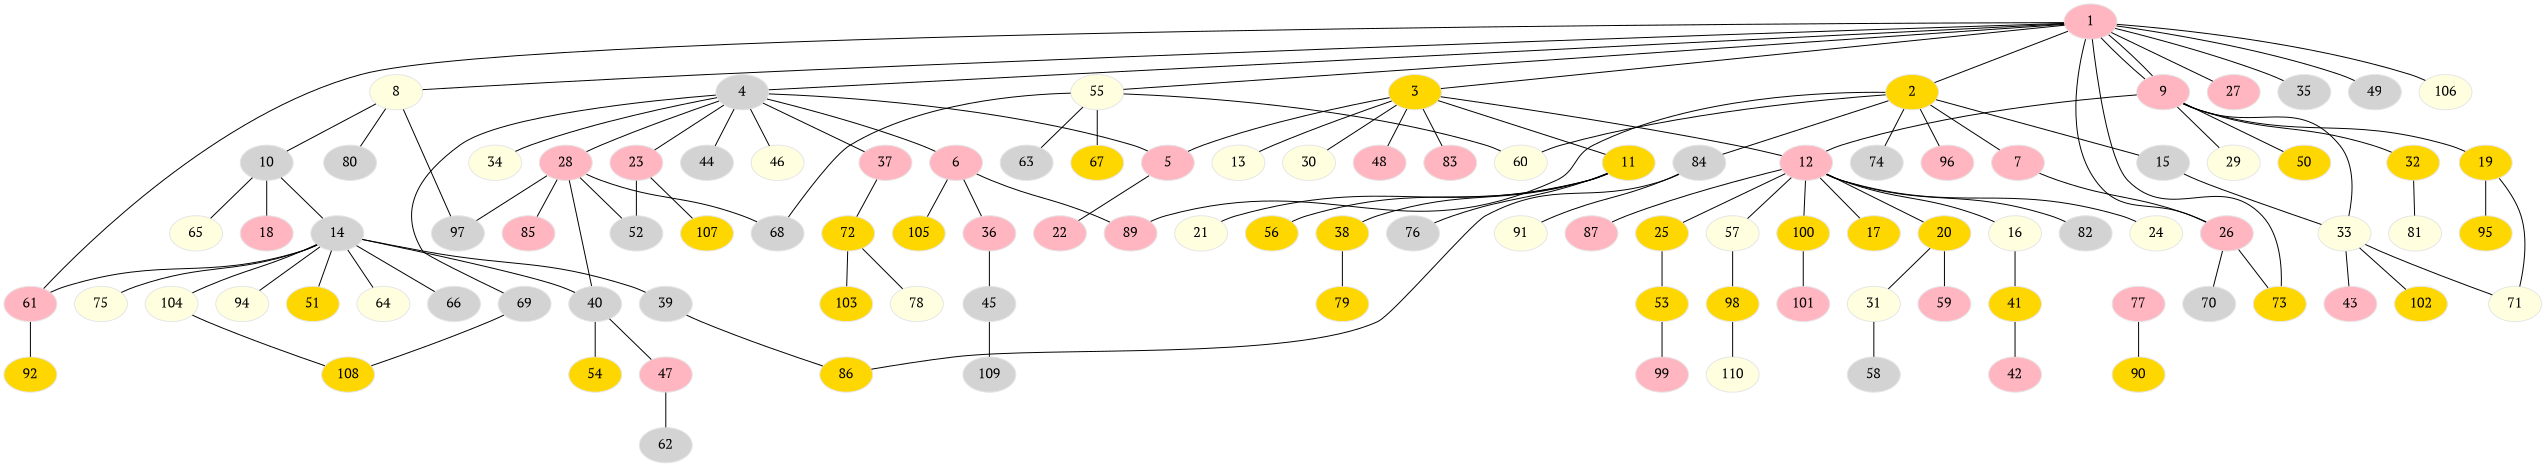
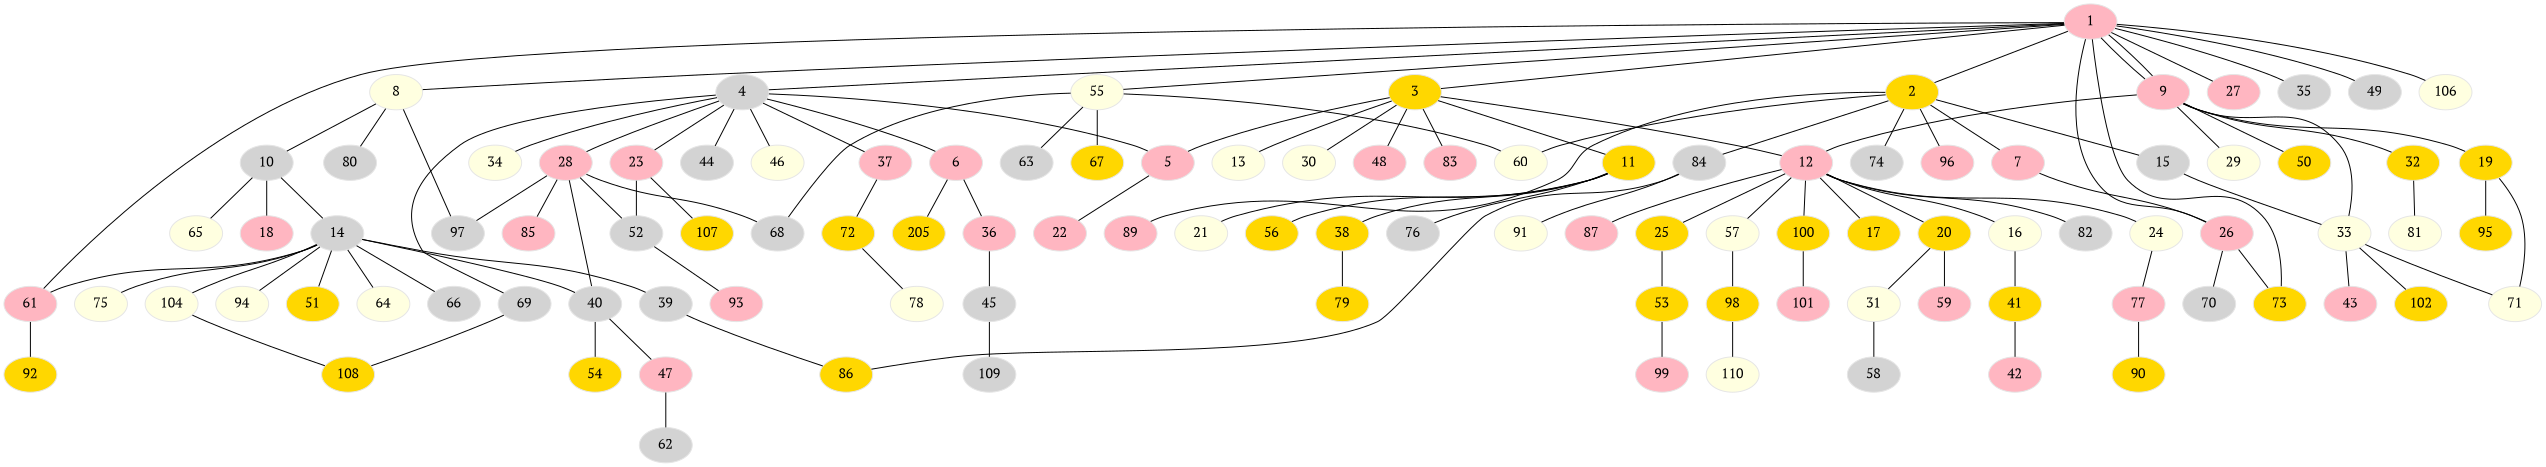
(1043, 198) -> none
(919, 233) -> (919, 233)
none -> (2147, 269)
none -> (736, 304)
(846, 304) -> none
